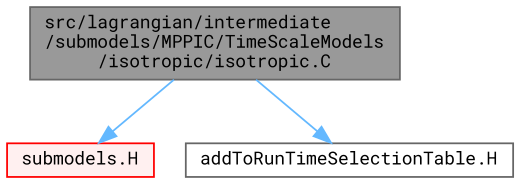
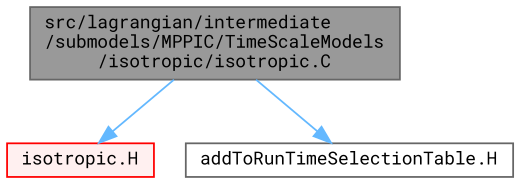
(81, 160) -> (81, 160)
